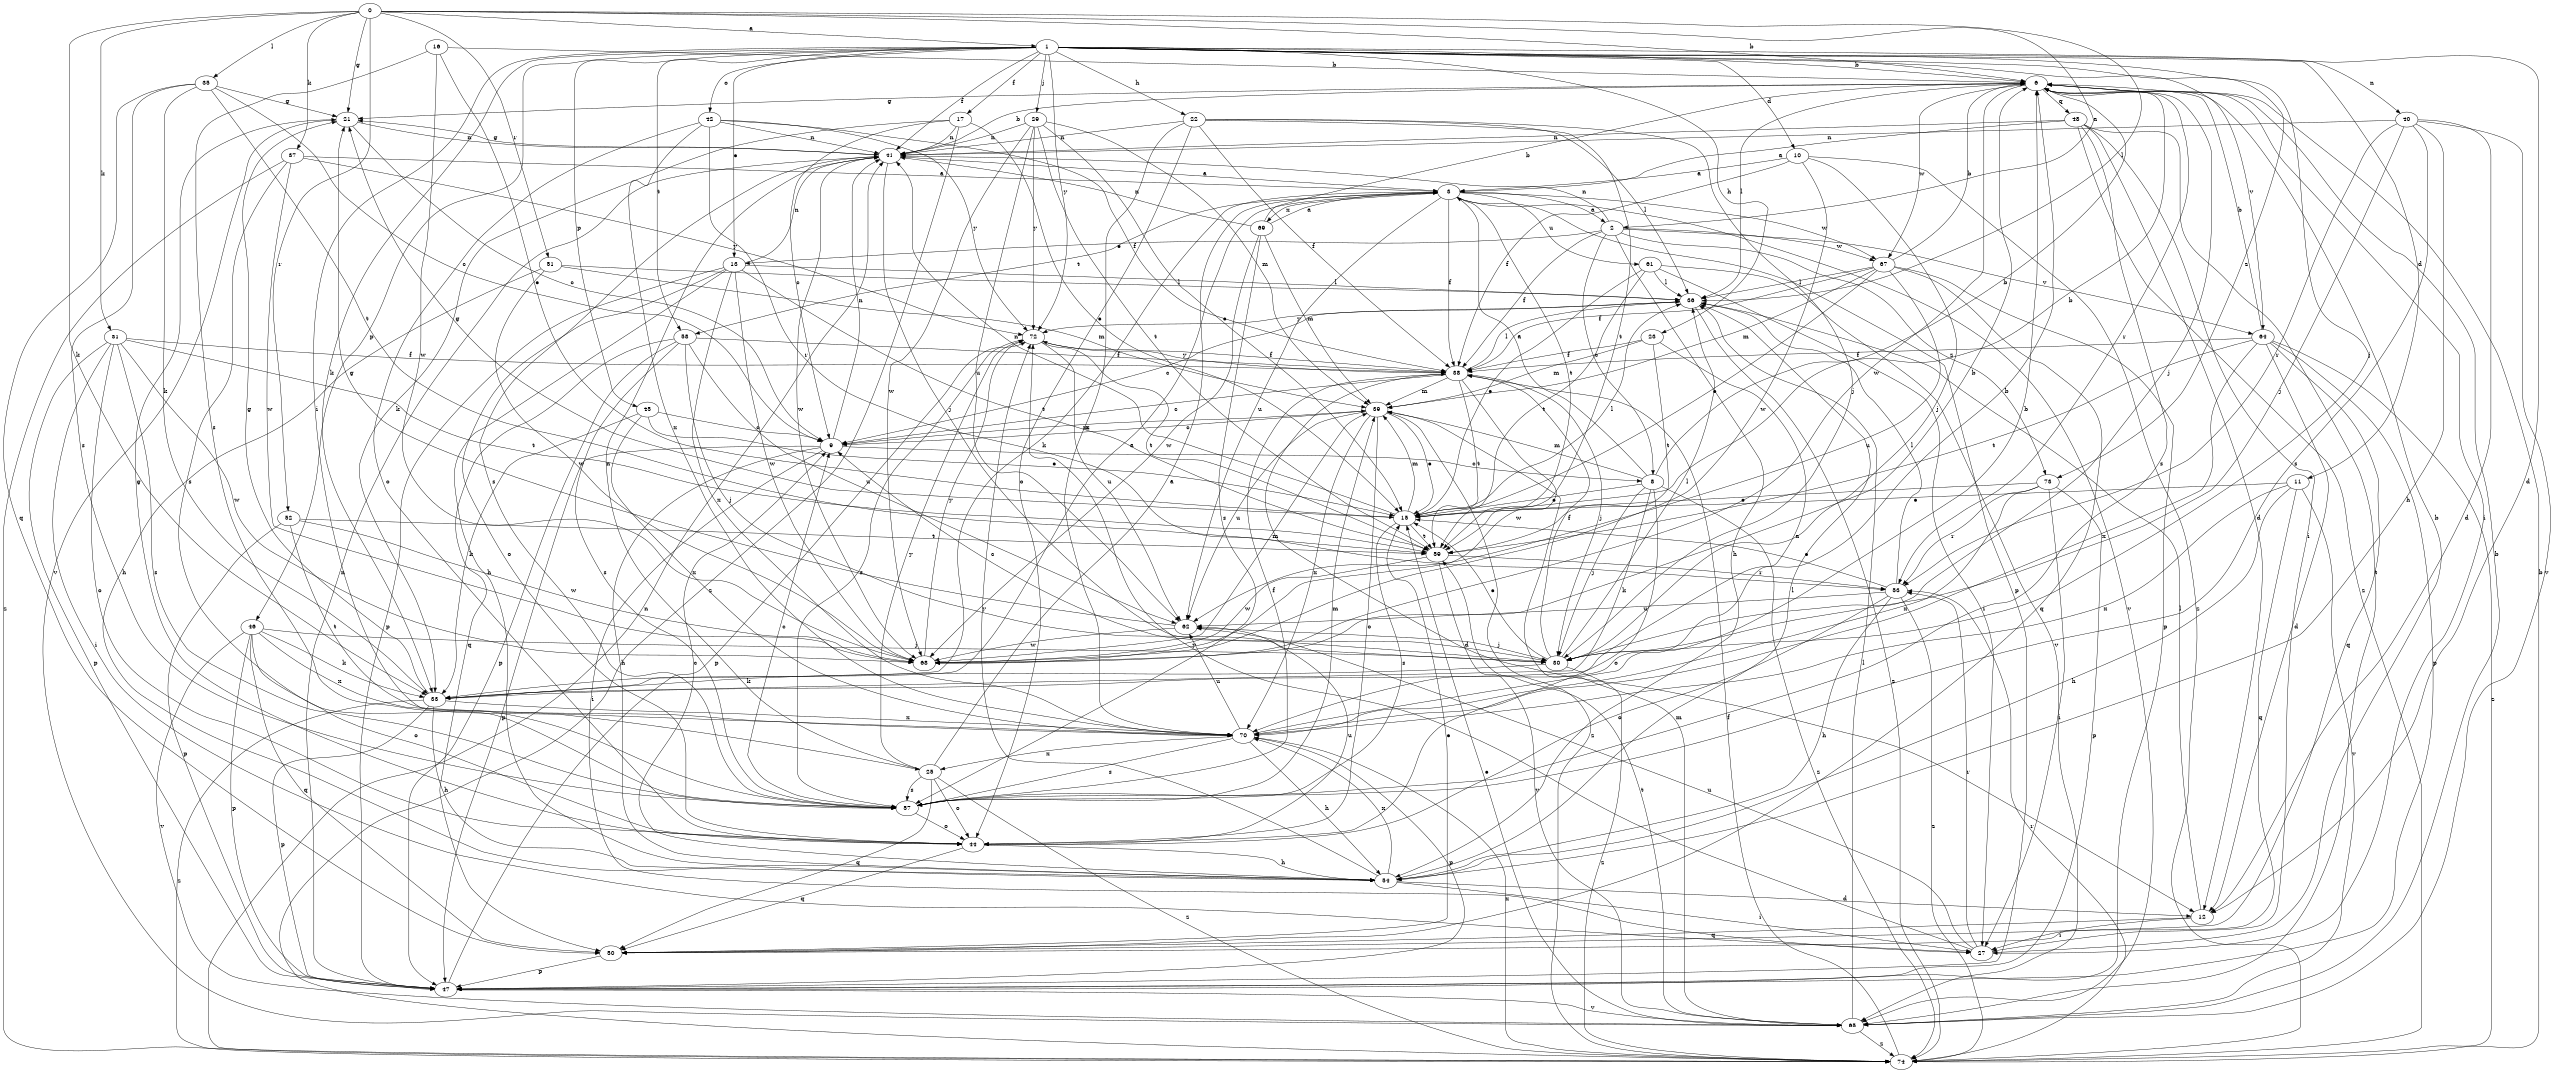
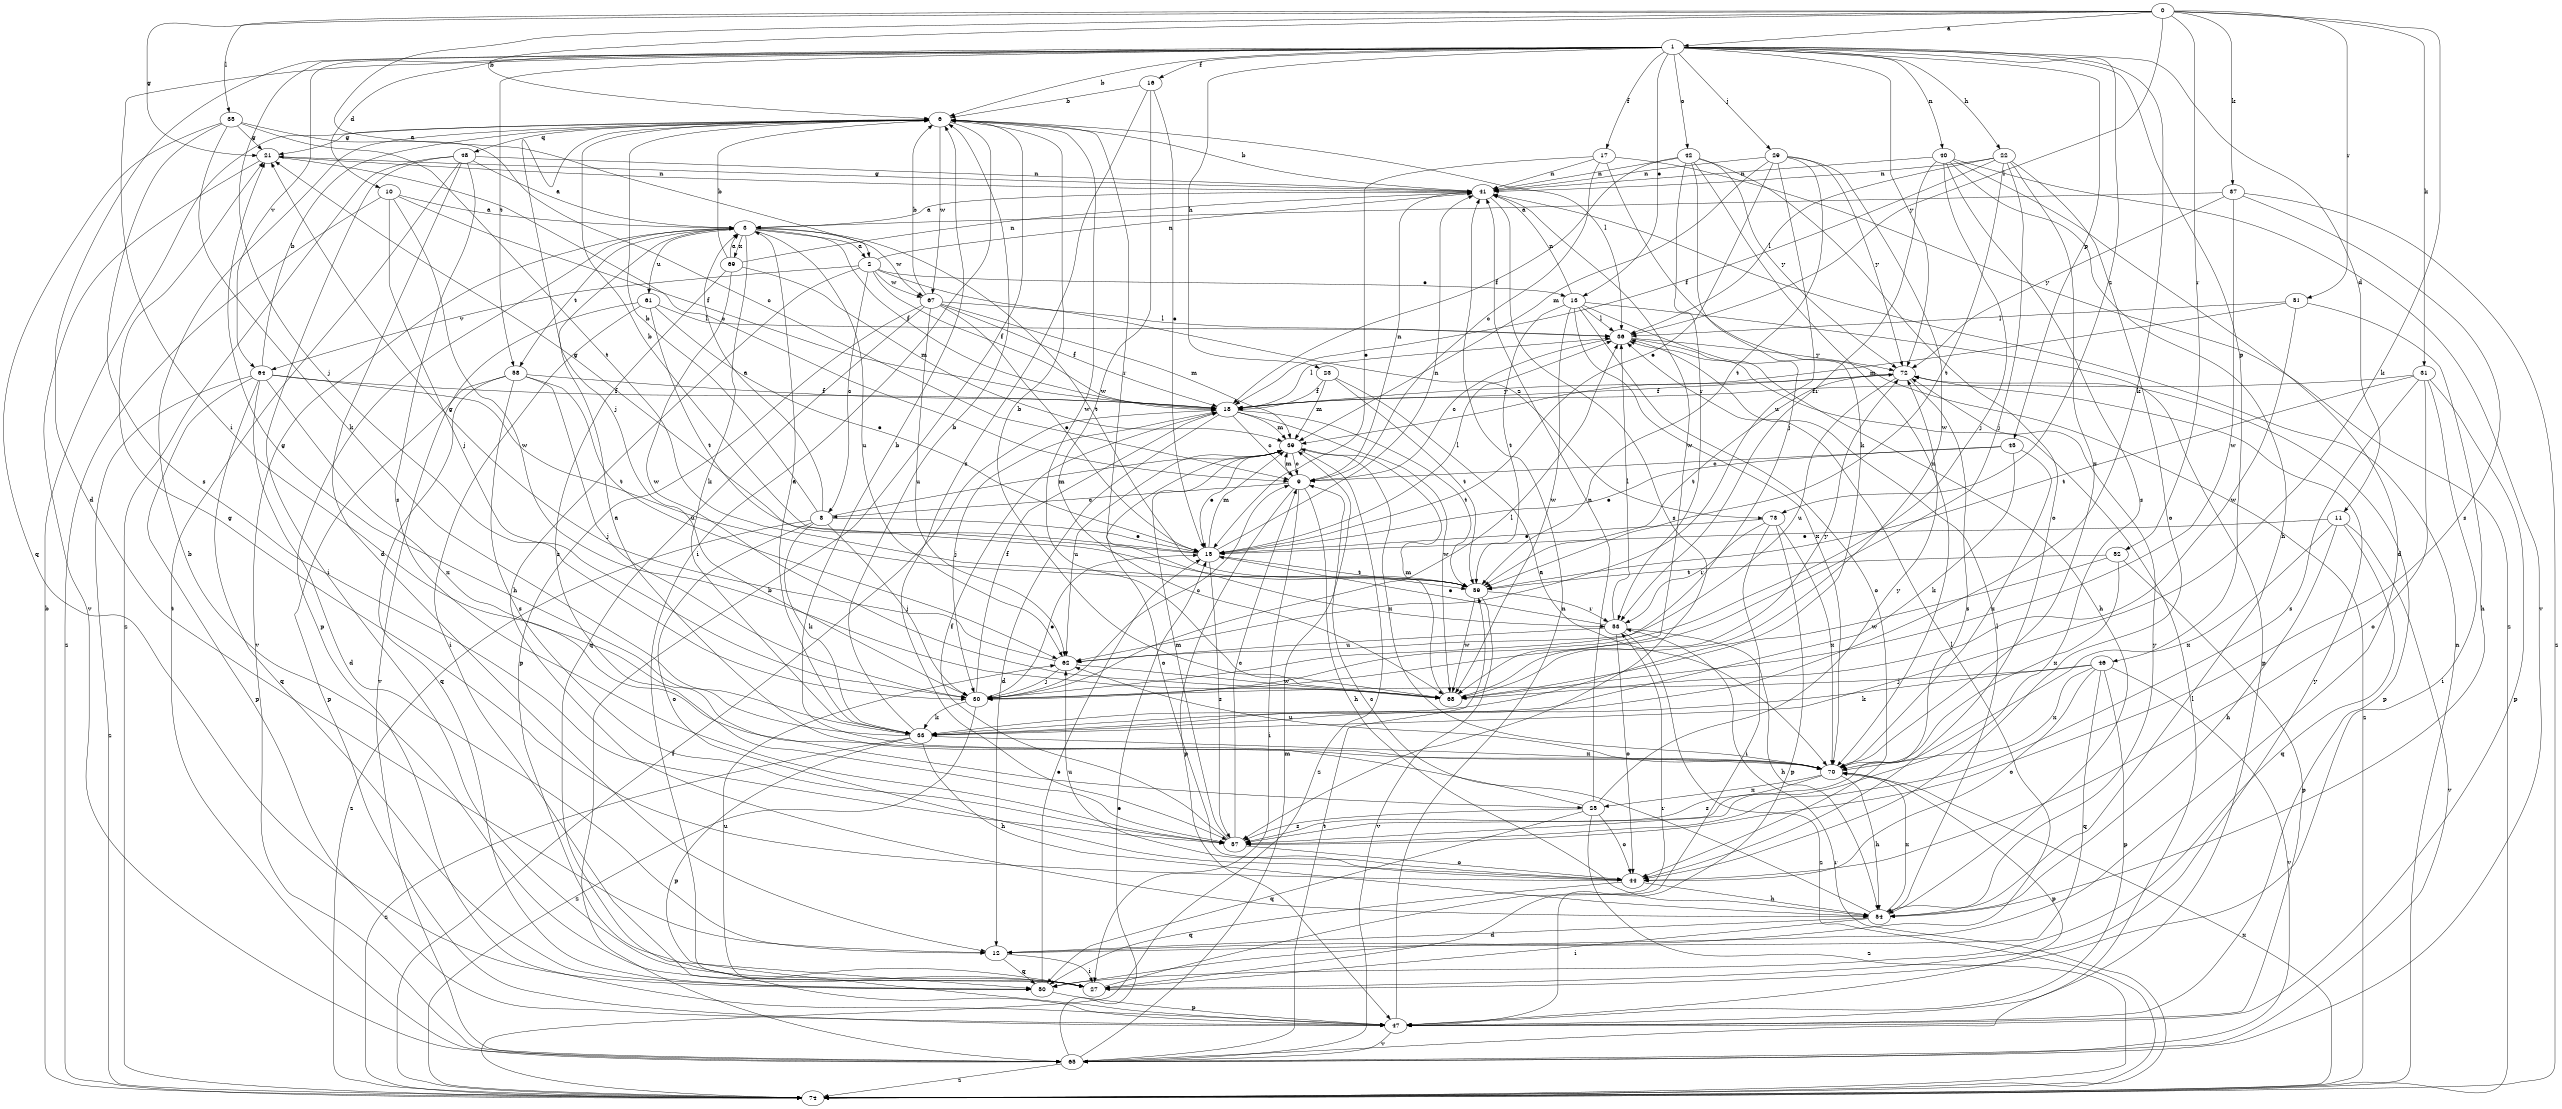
(969, 92) -> (1411, 52)
(1457, 373) -> (1227, 410)
(1067, 559) -> (1574, 643)
(335, 627) -> (2056, 663)
(452, 633) -> none
